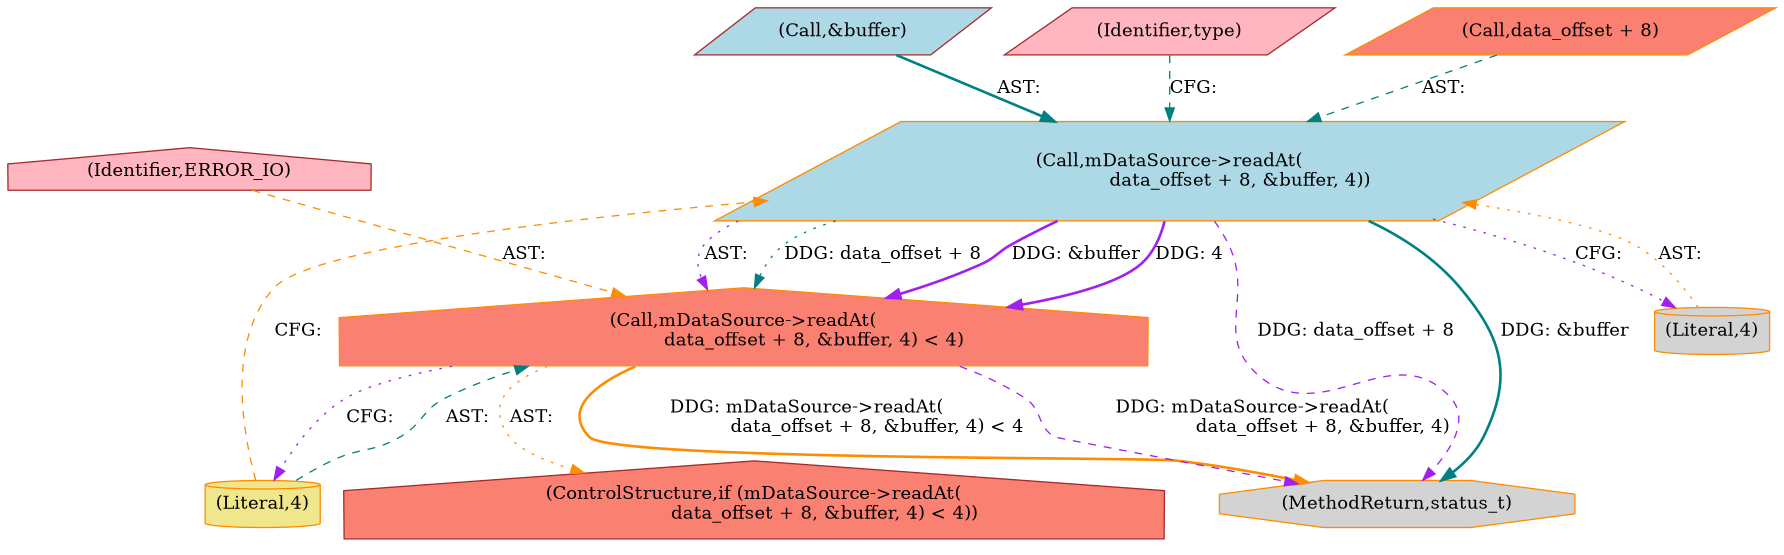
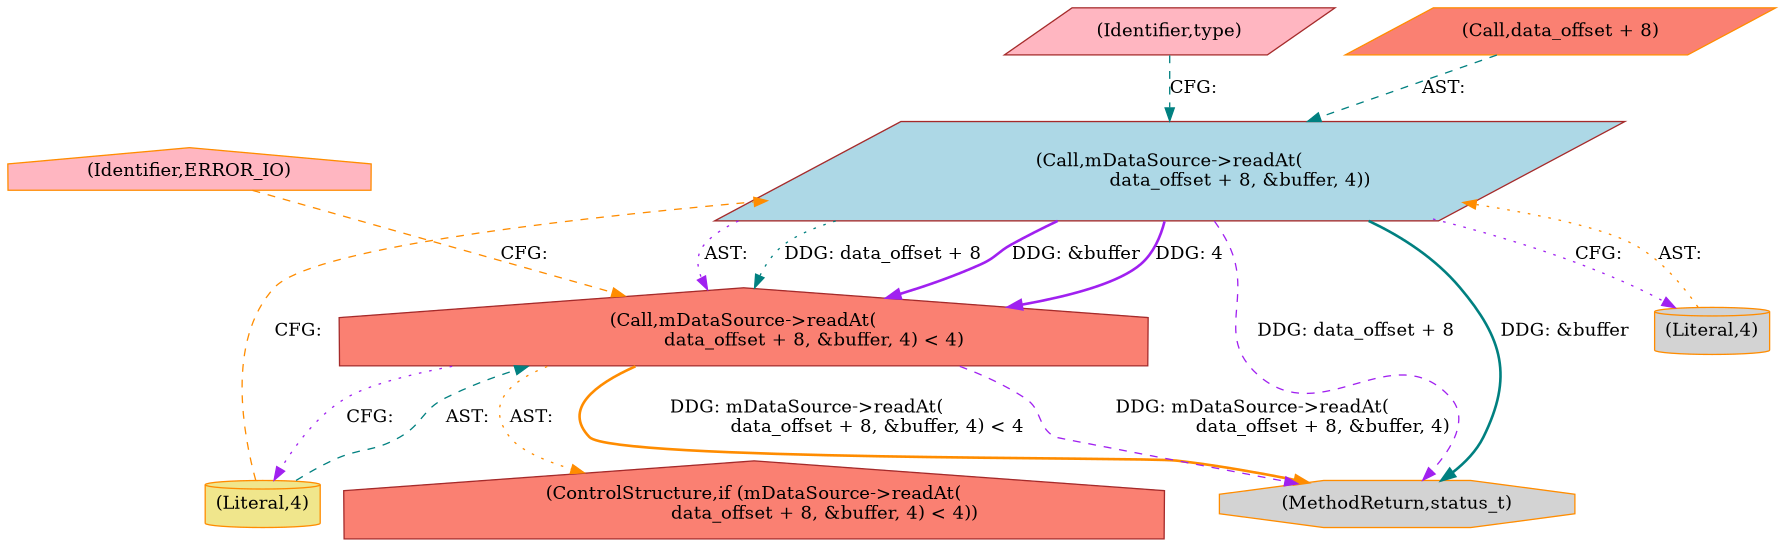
(843, 31) -> none
(190, 171) -> (190, 171)
(1170, 171) -> (1170, 171)
(527, 254) -> (527, 254)
(744, 331) -> (744, 331)
